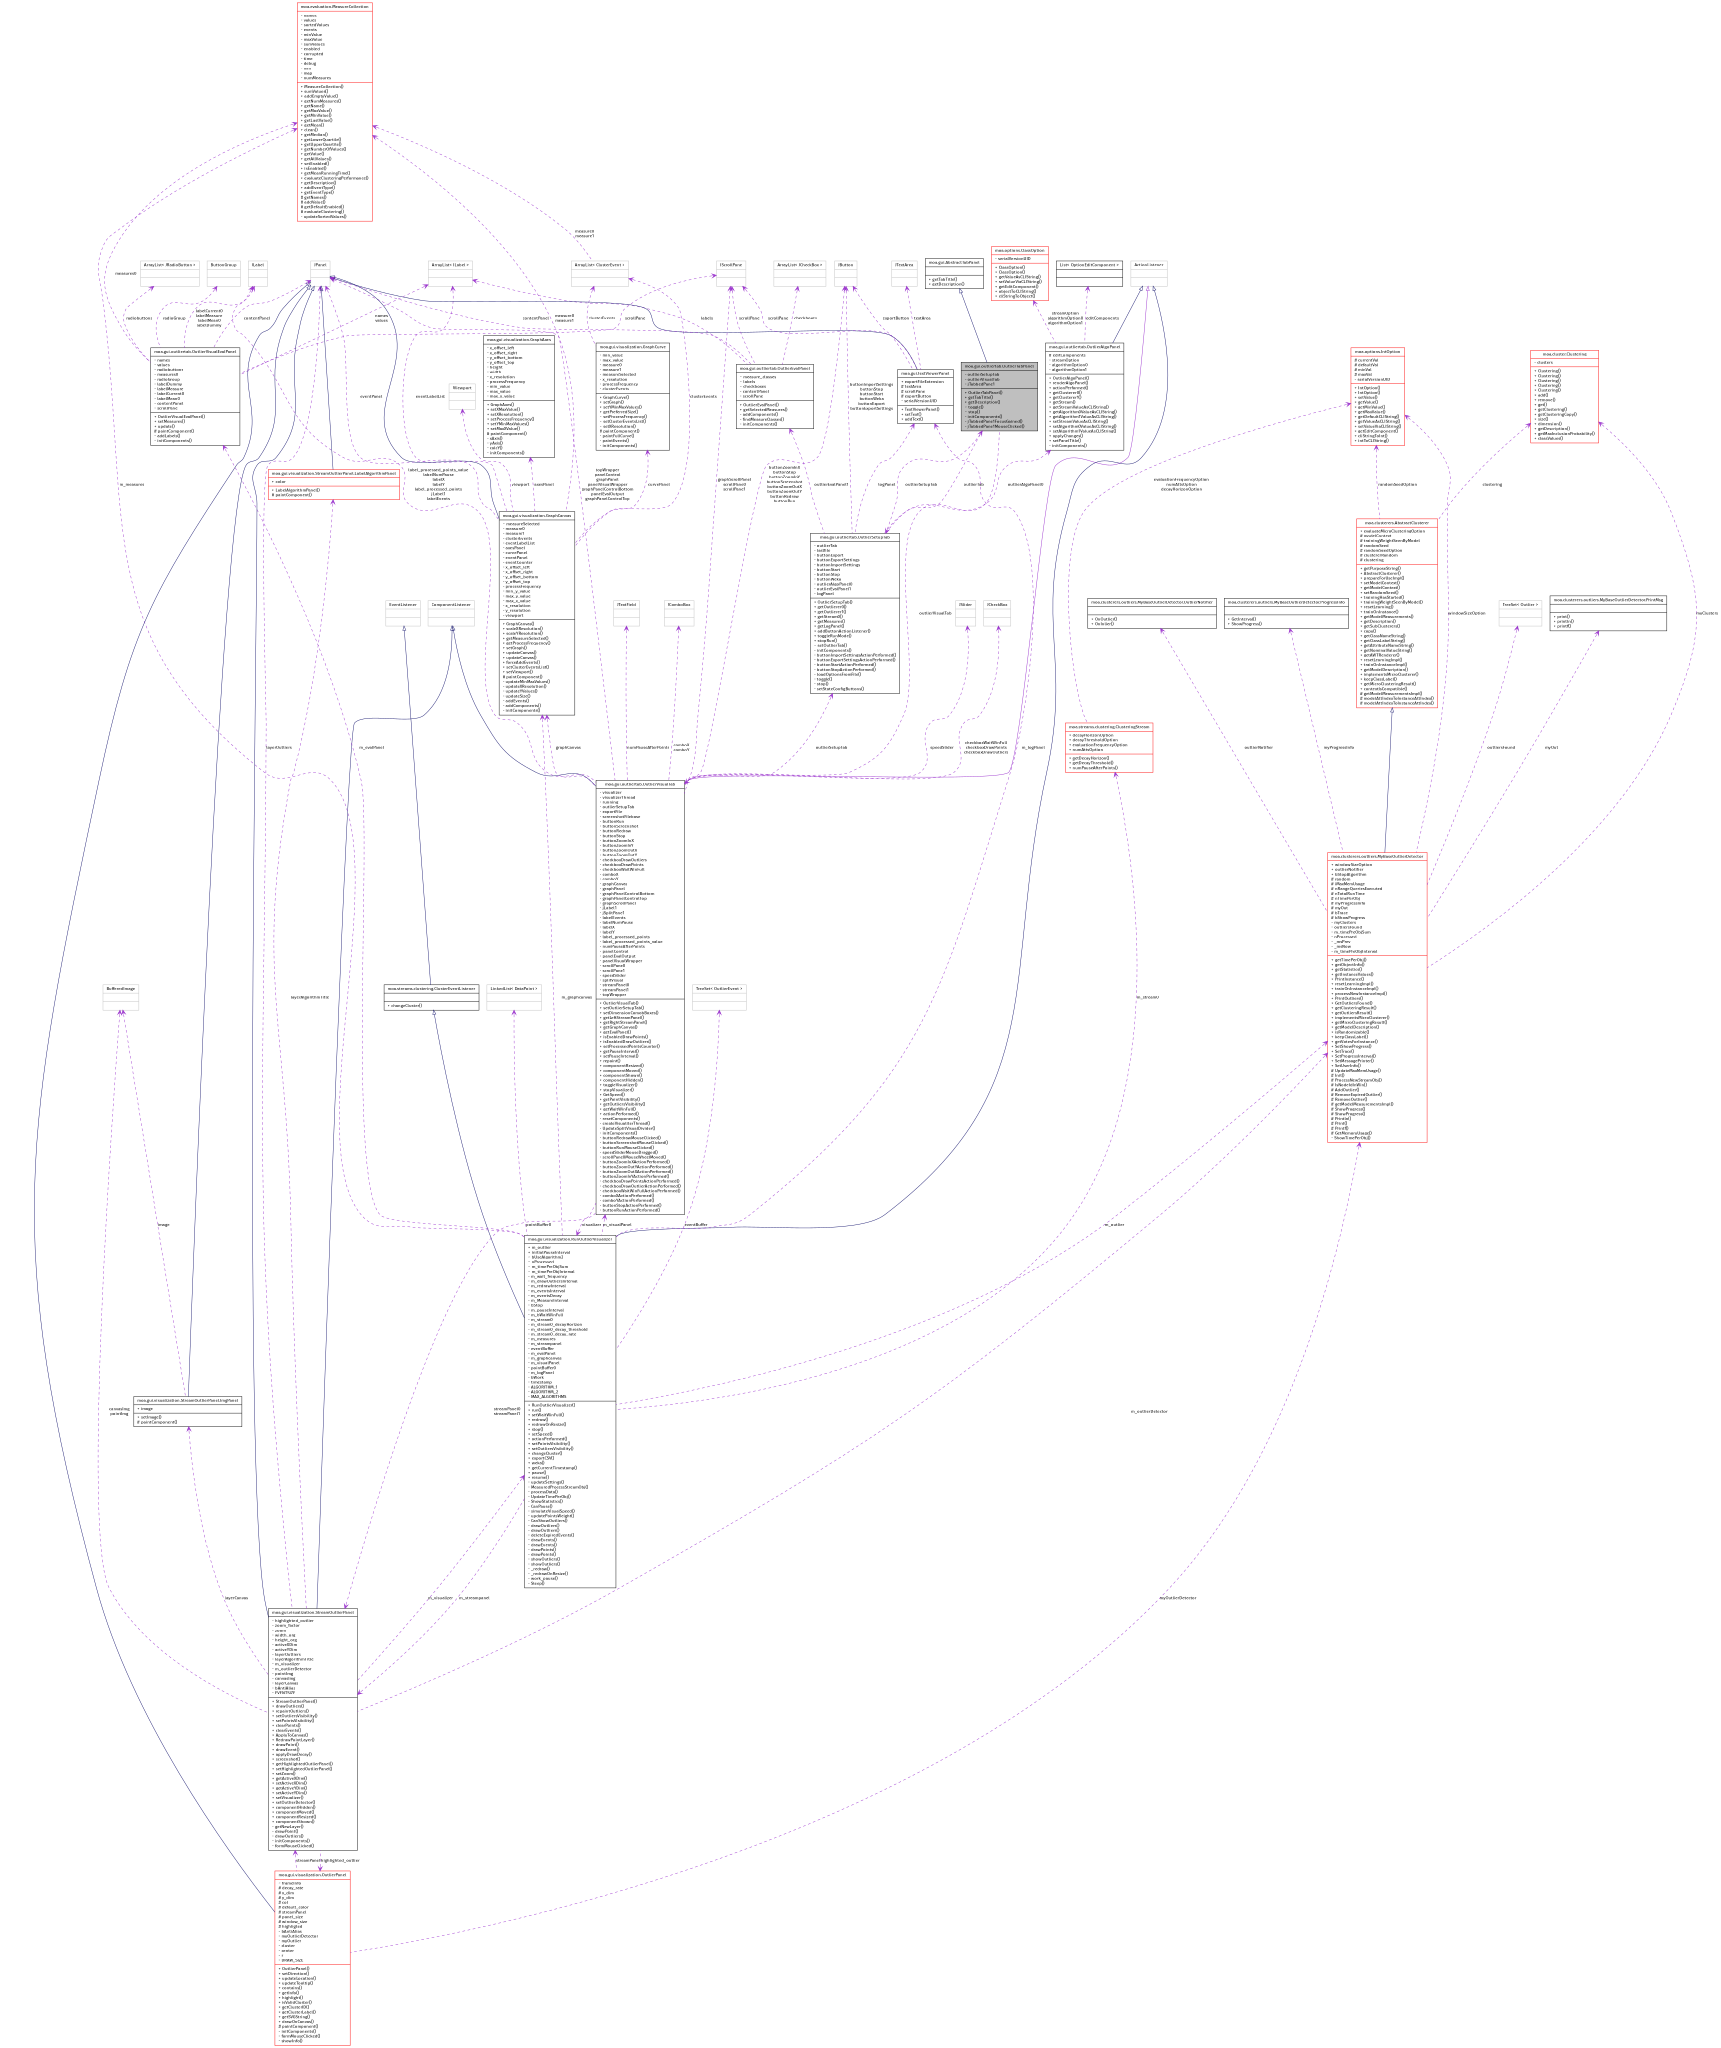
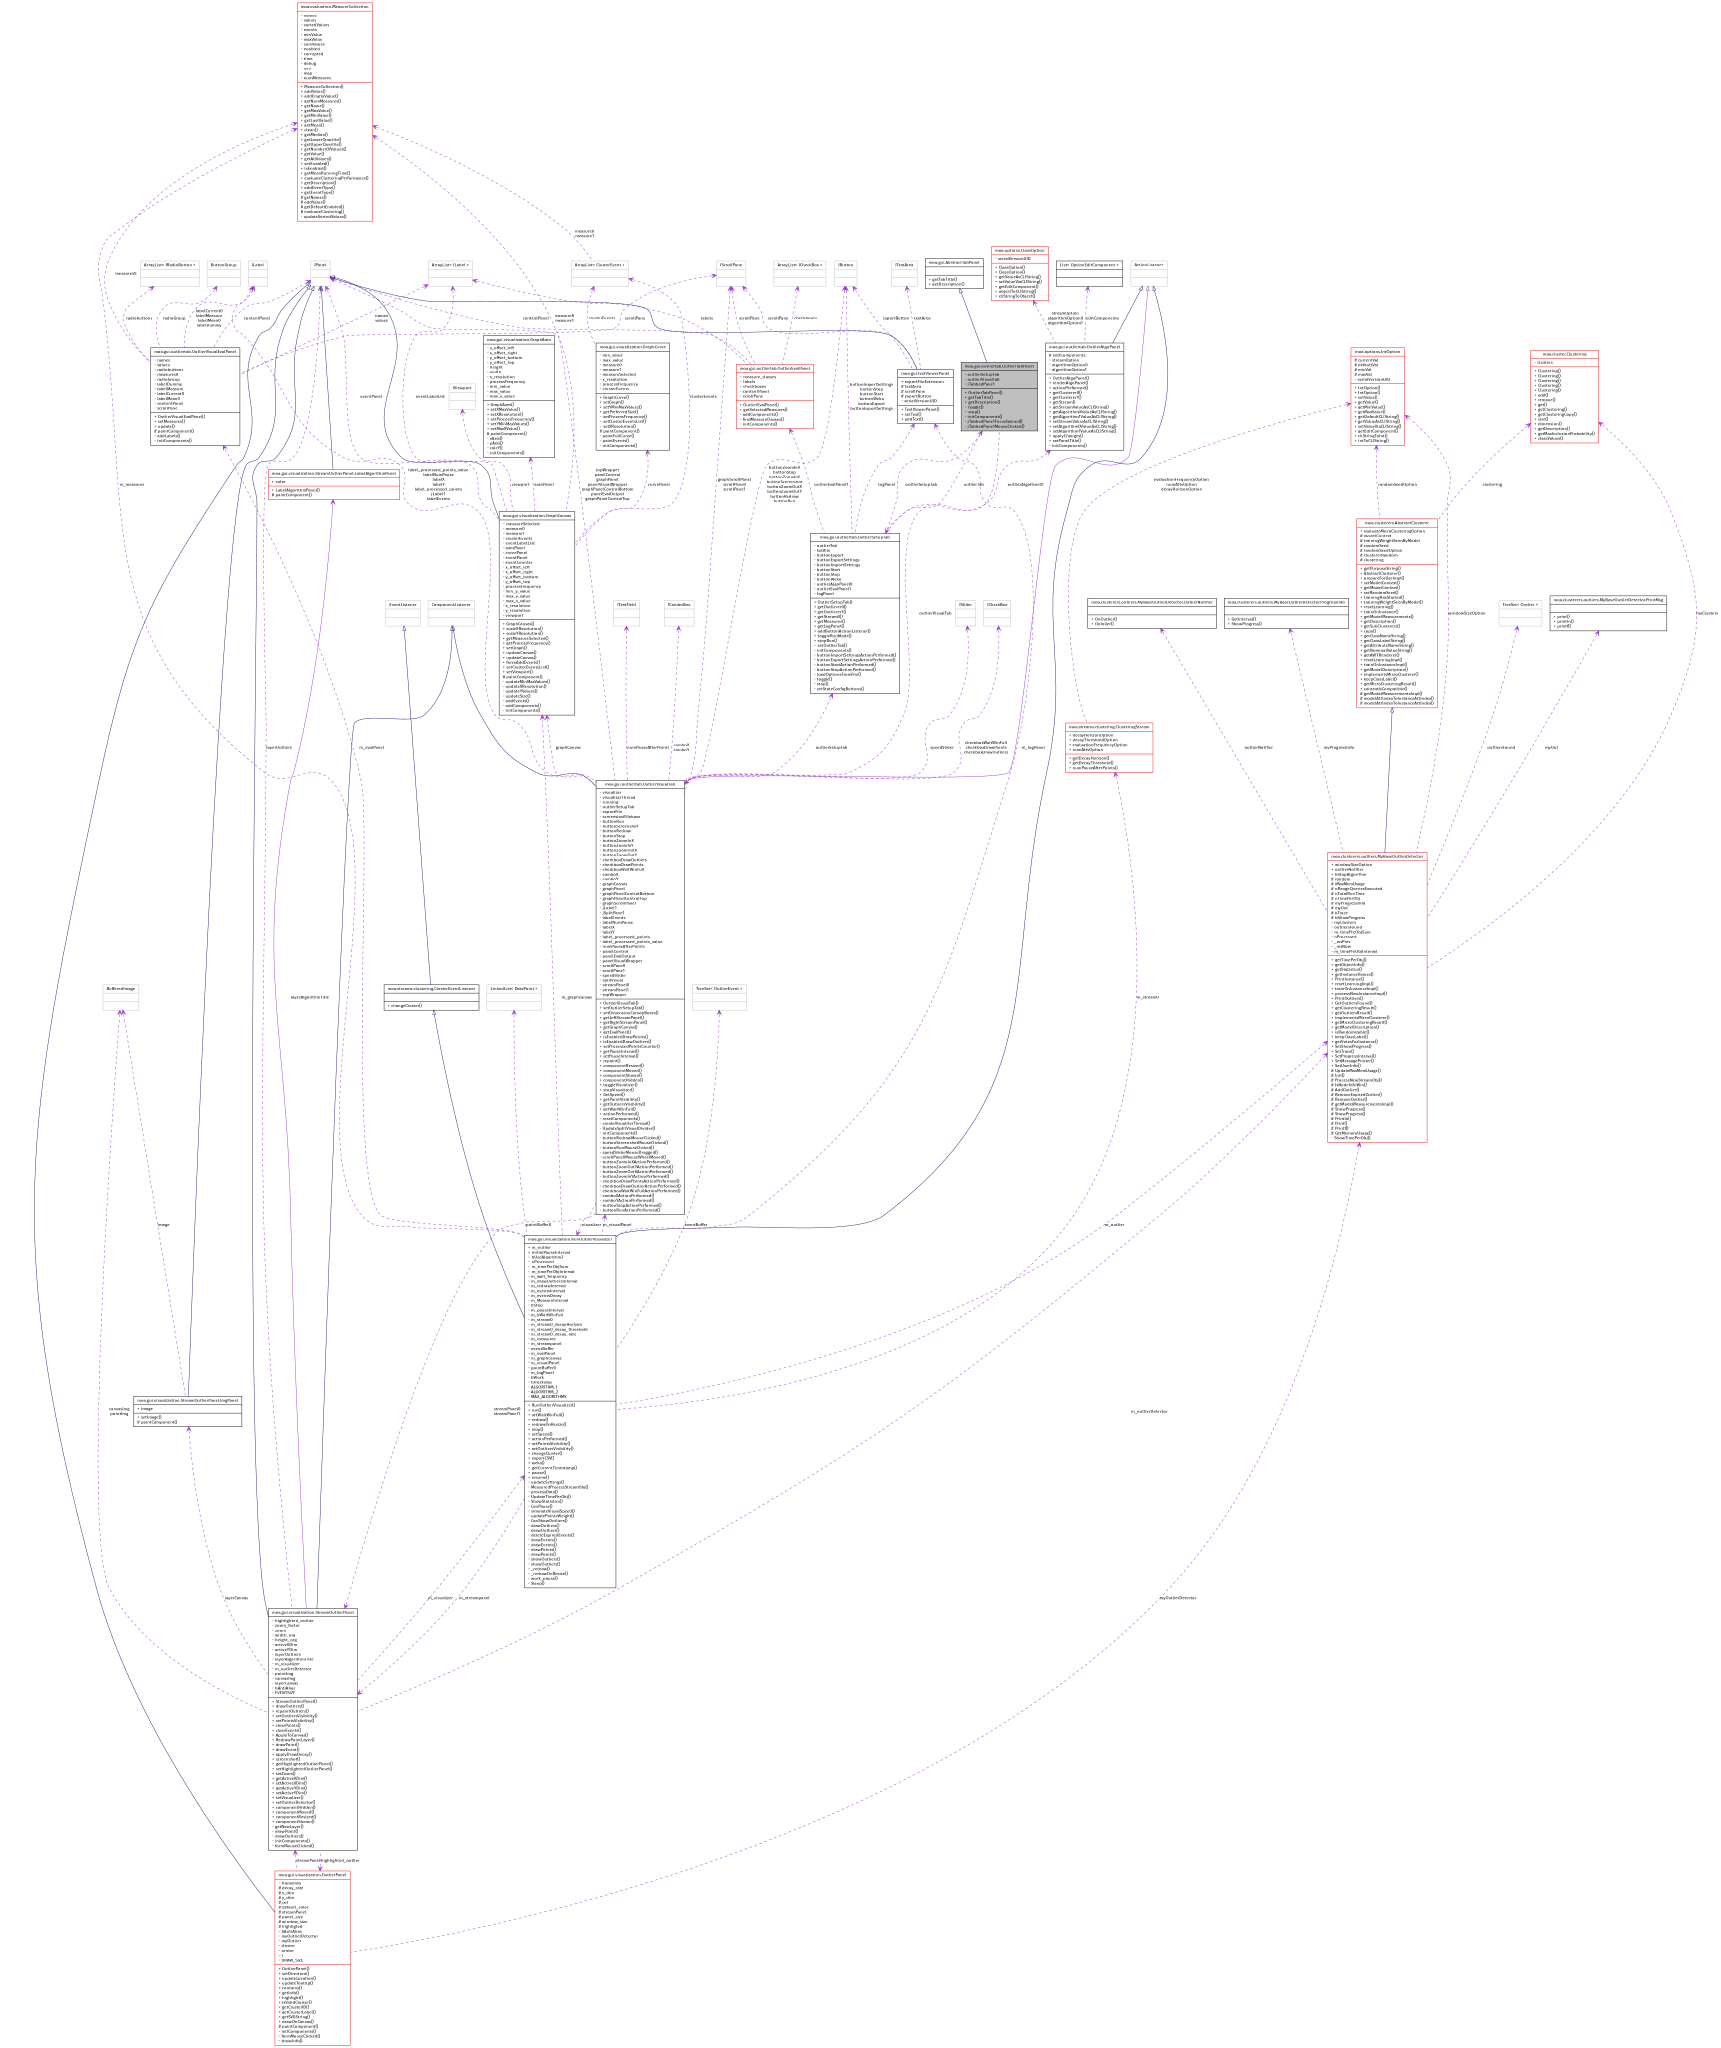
(315, 91) -> (313, 91)
(775, 397) -> (775, 397)
(280, 1054) -> (280, 1054)
